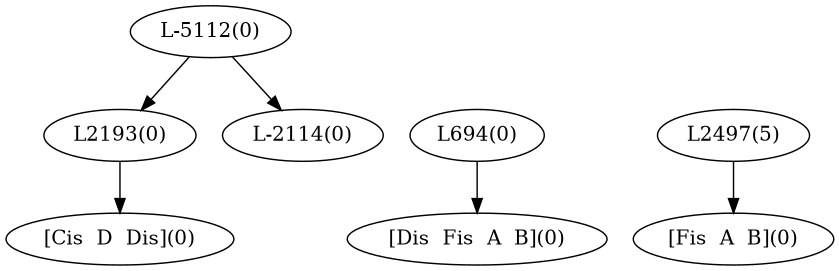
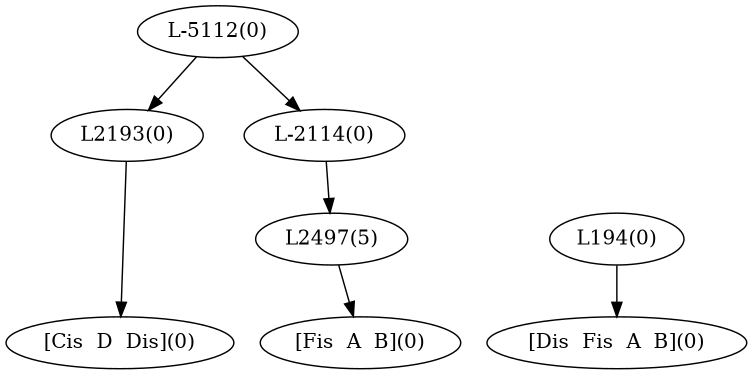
(477, 135) -> (617, 239)
none -> (328, 180)
